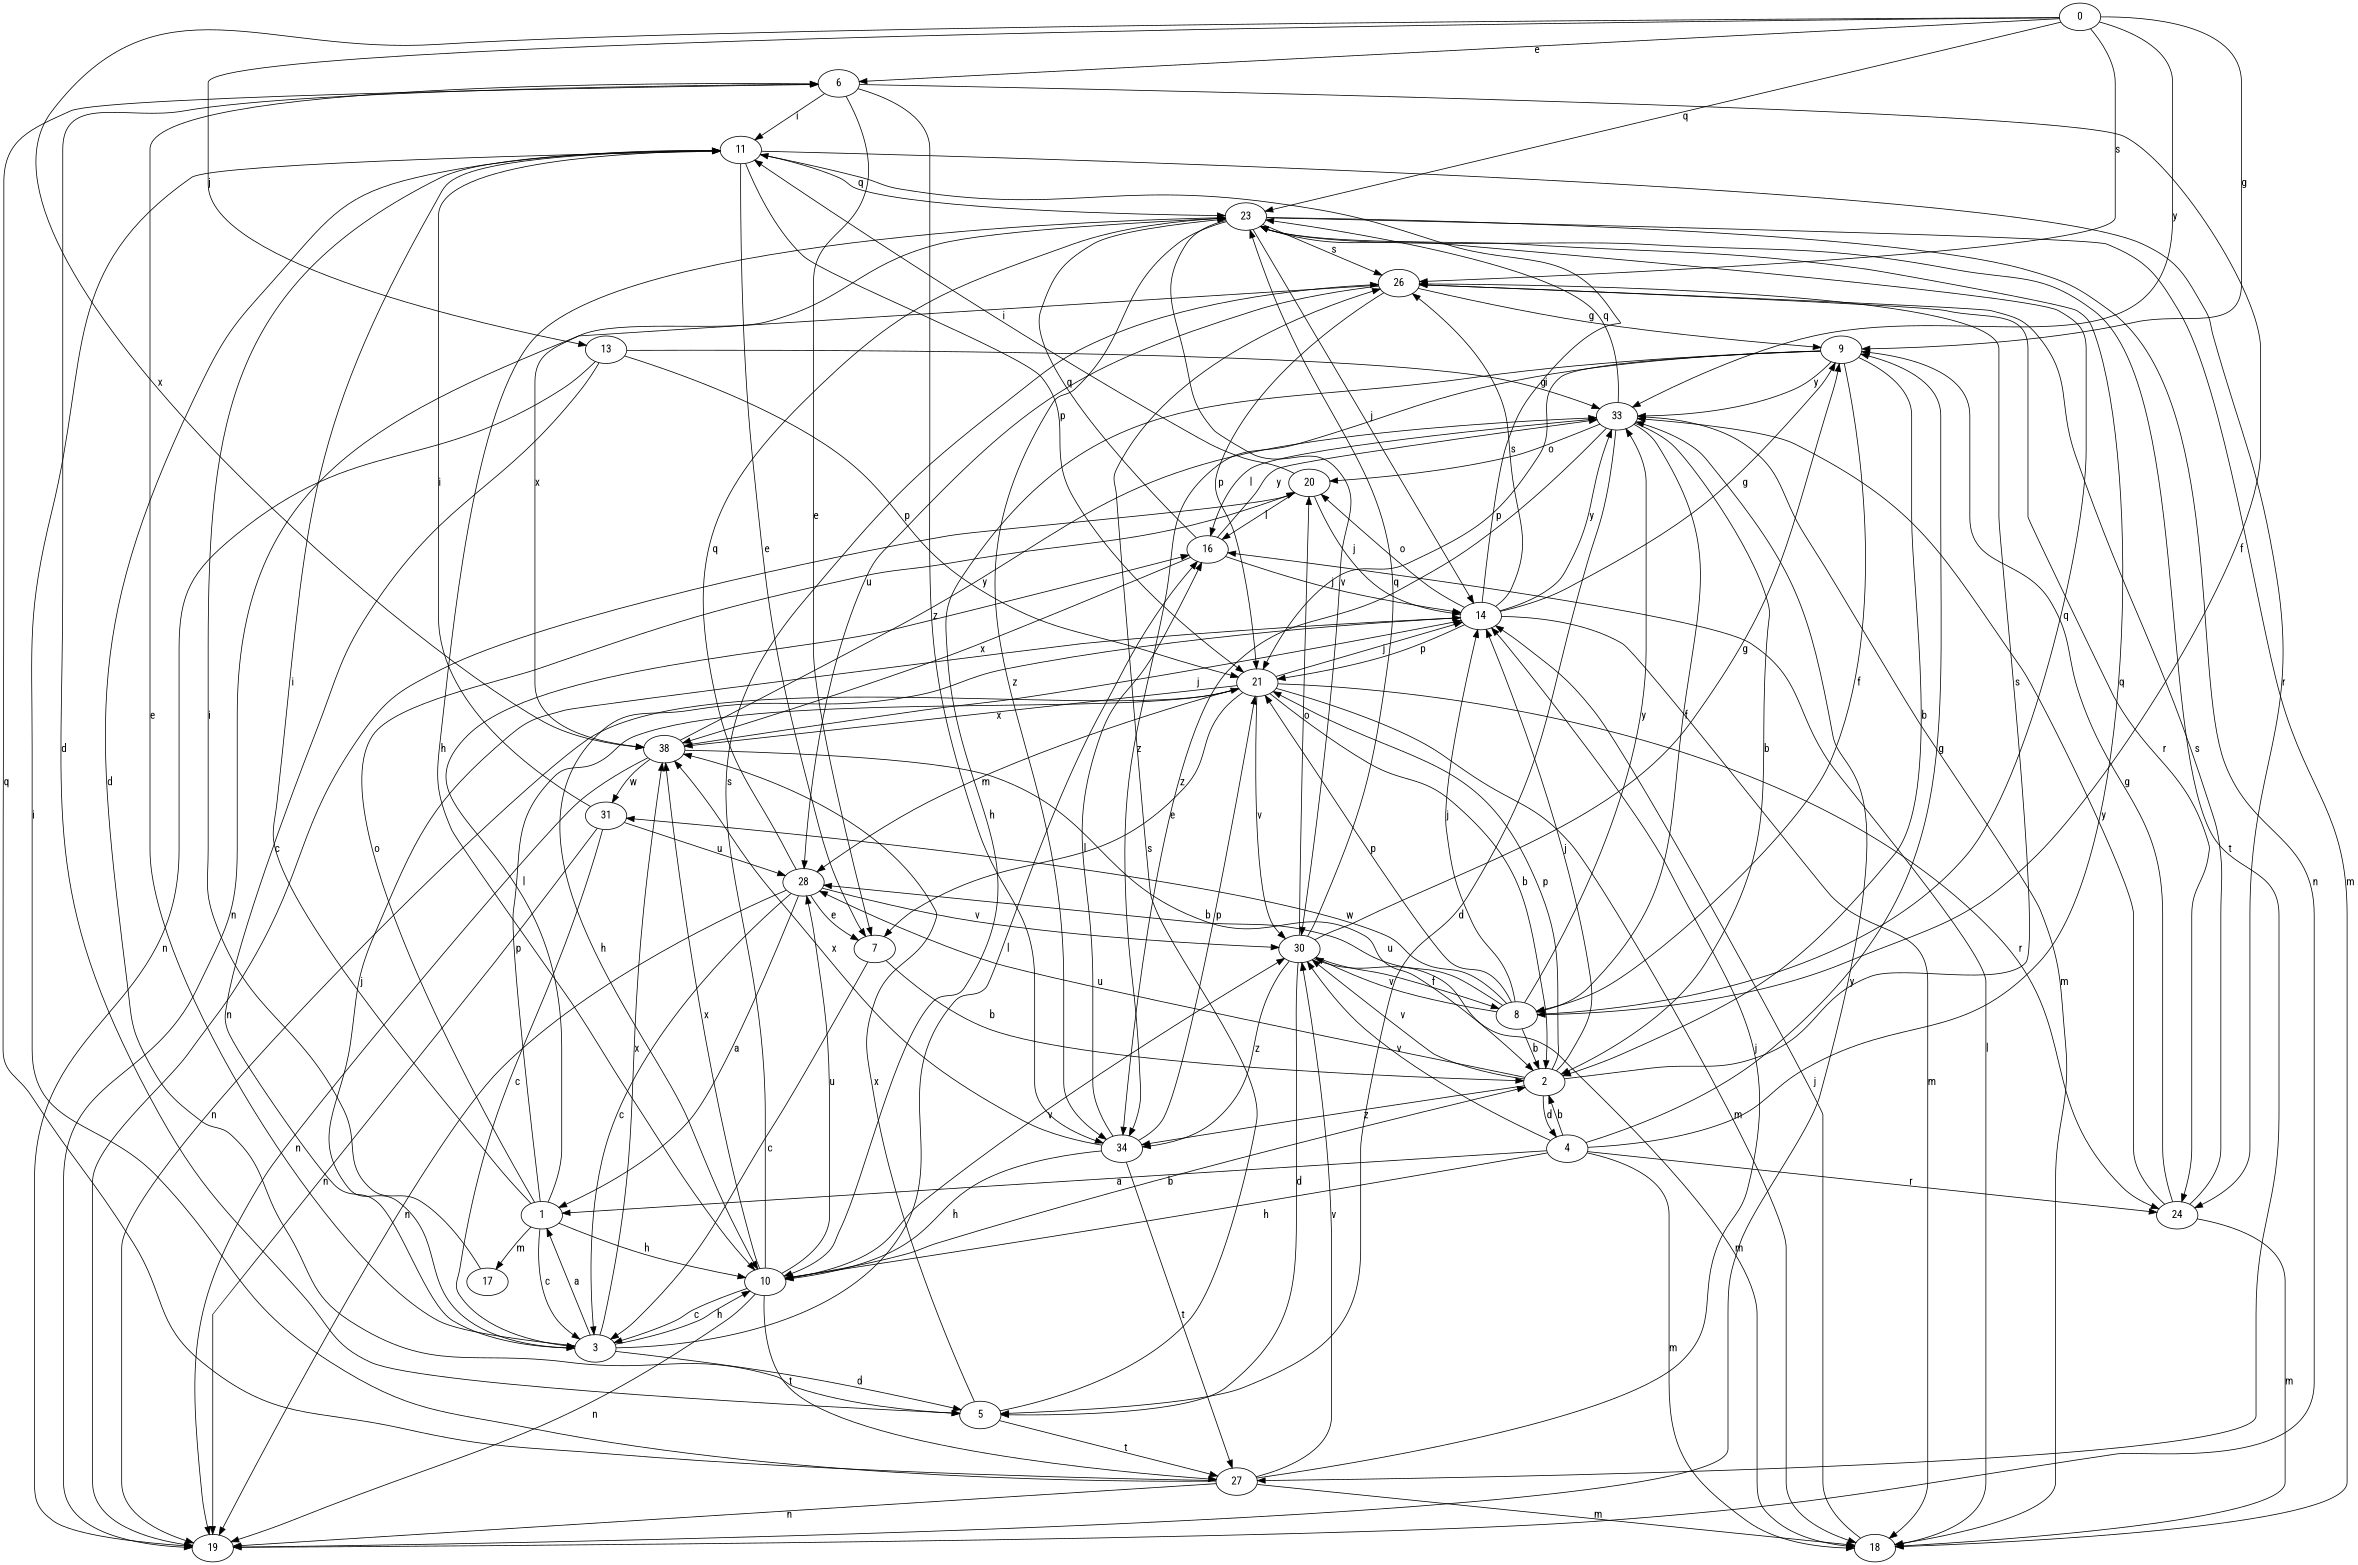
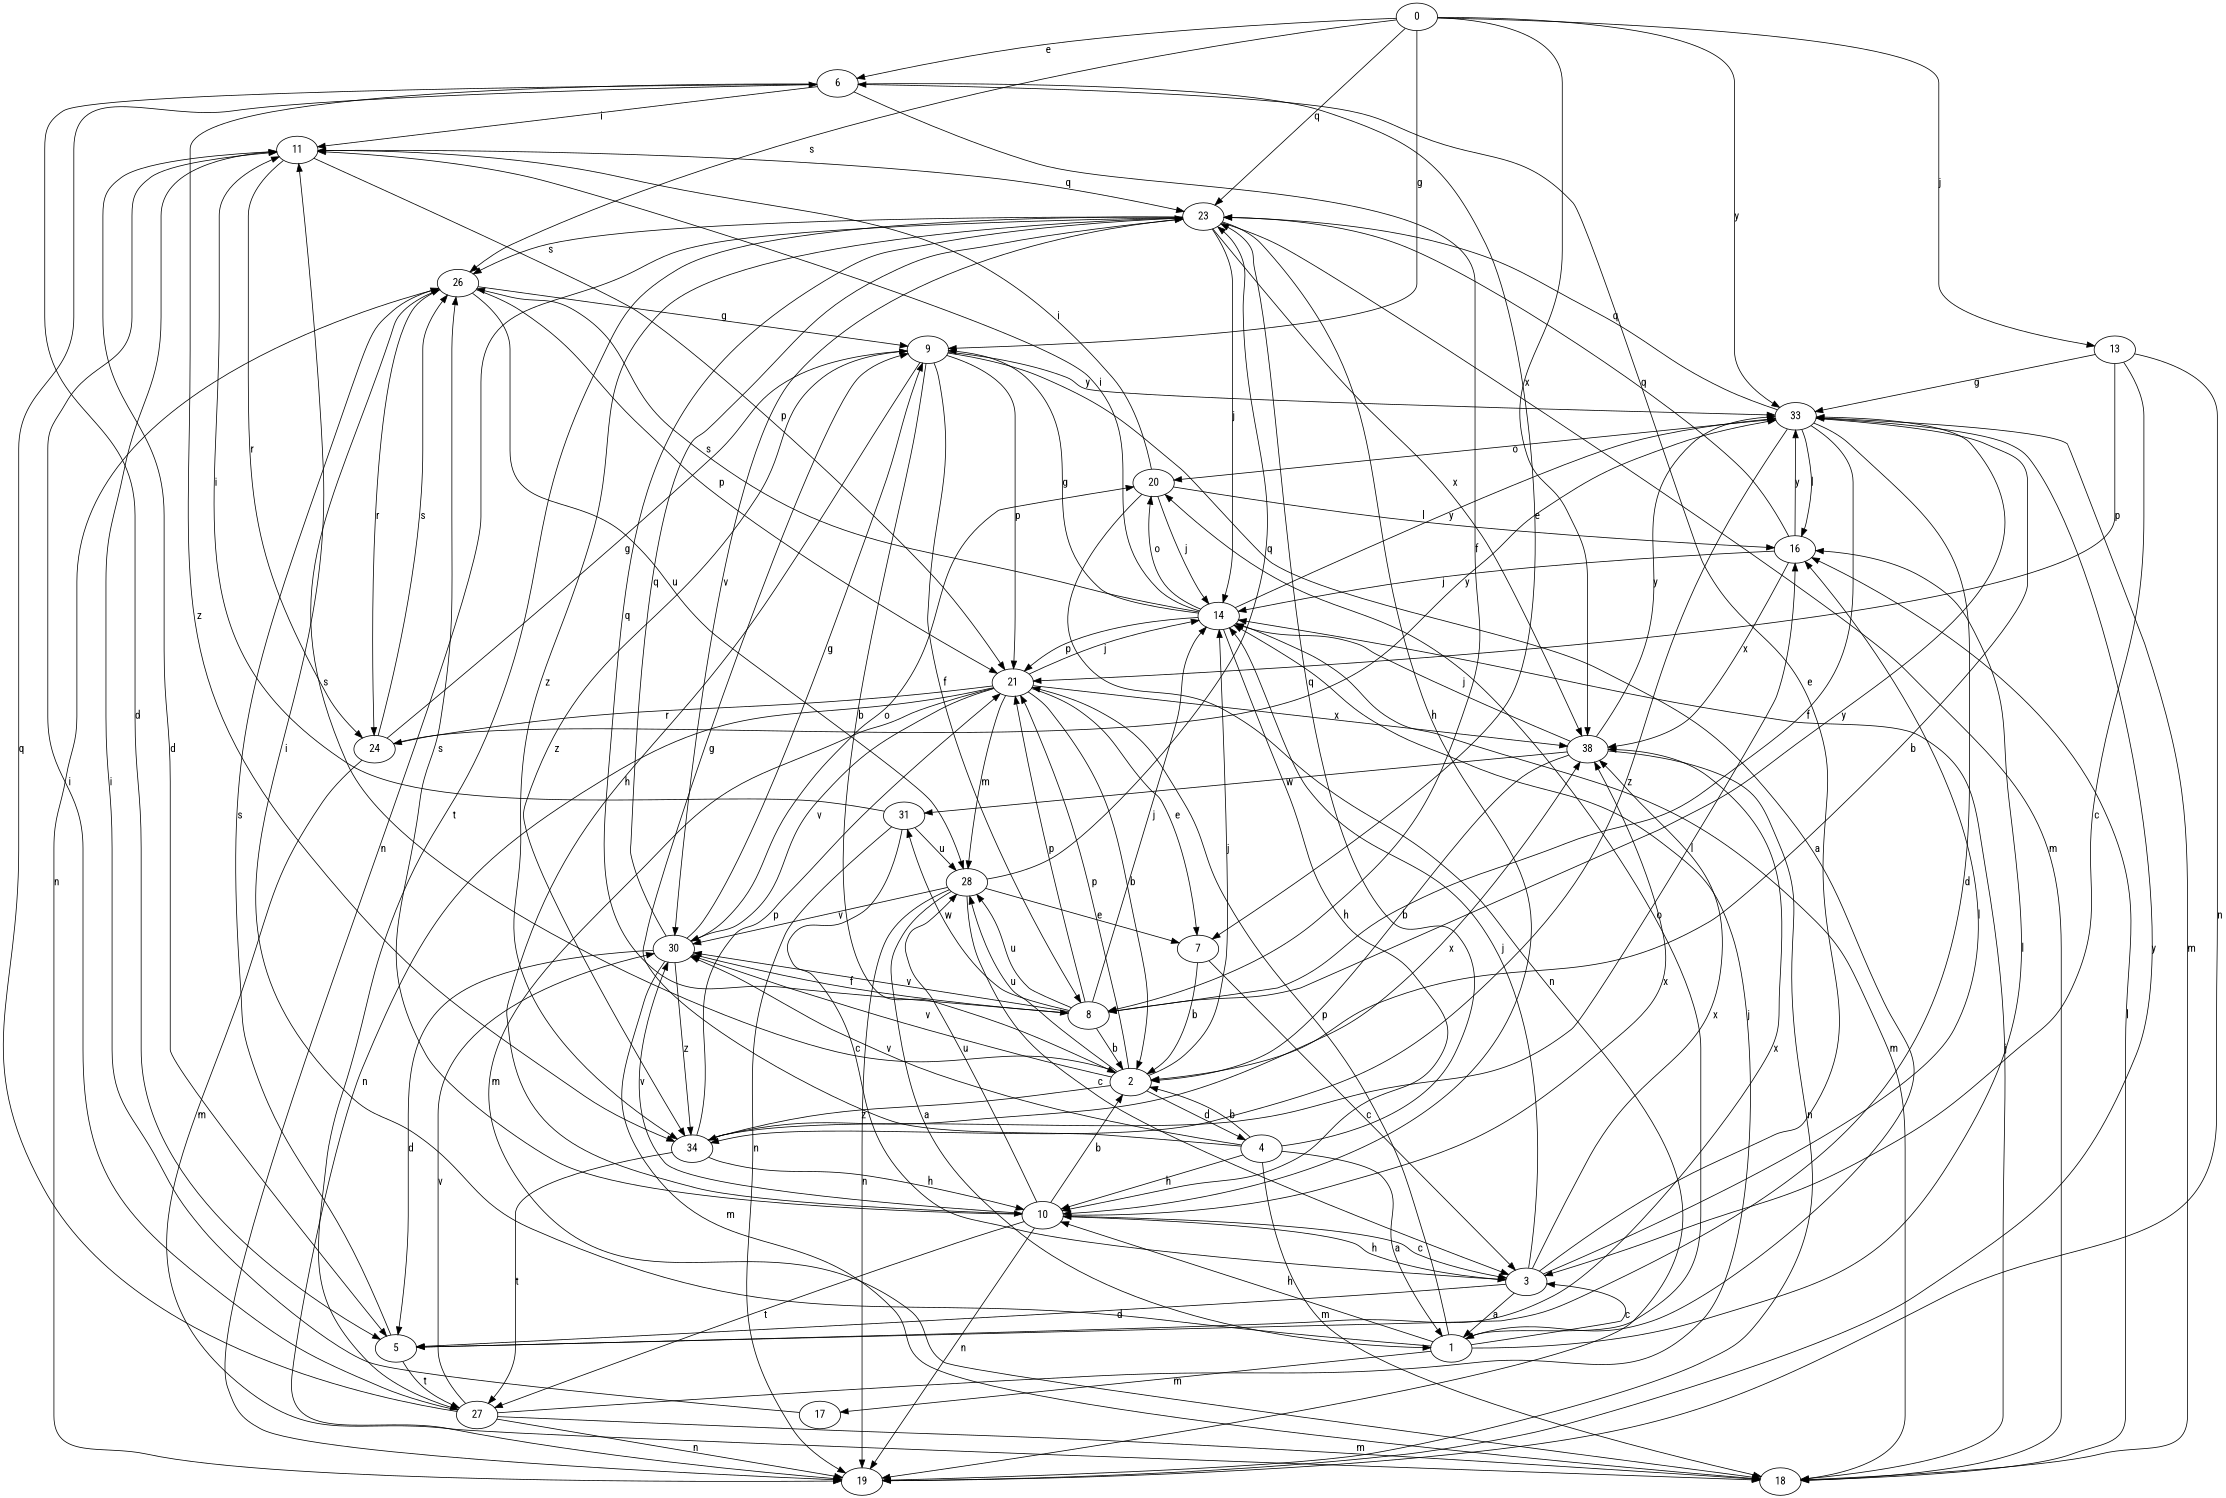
(763, 554) -> none
none -> (1707, 732)
(1868, 1182) -> none
